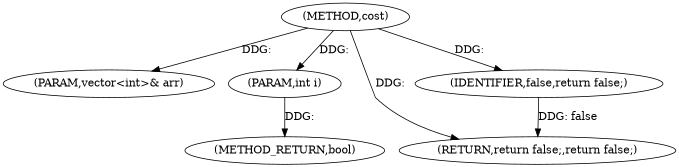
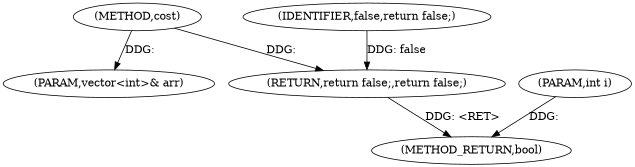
(318, 47) -> none
(437, 48) -> none
none -> (416, 115)
